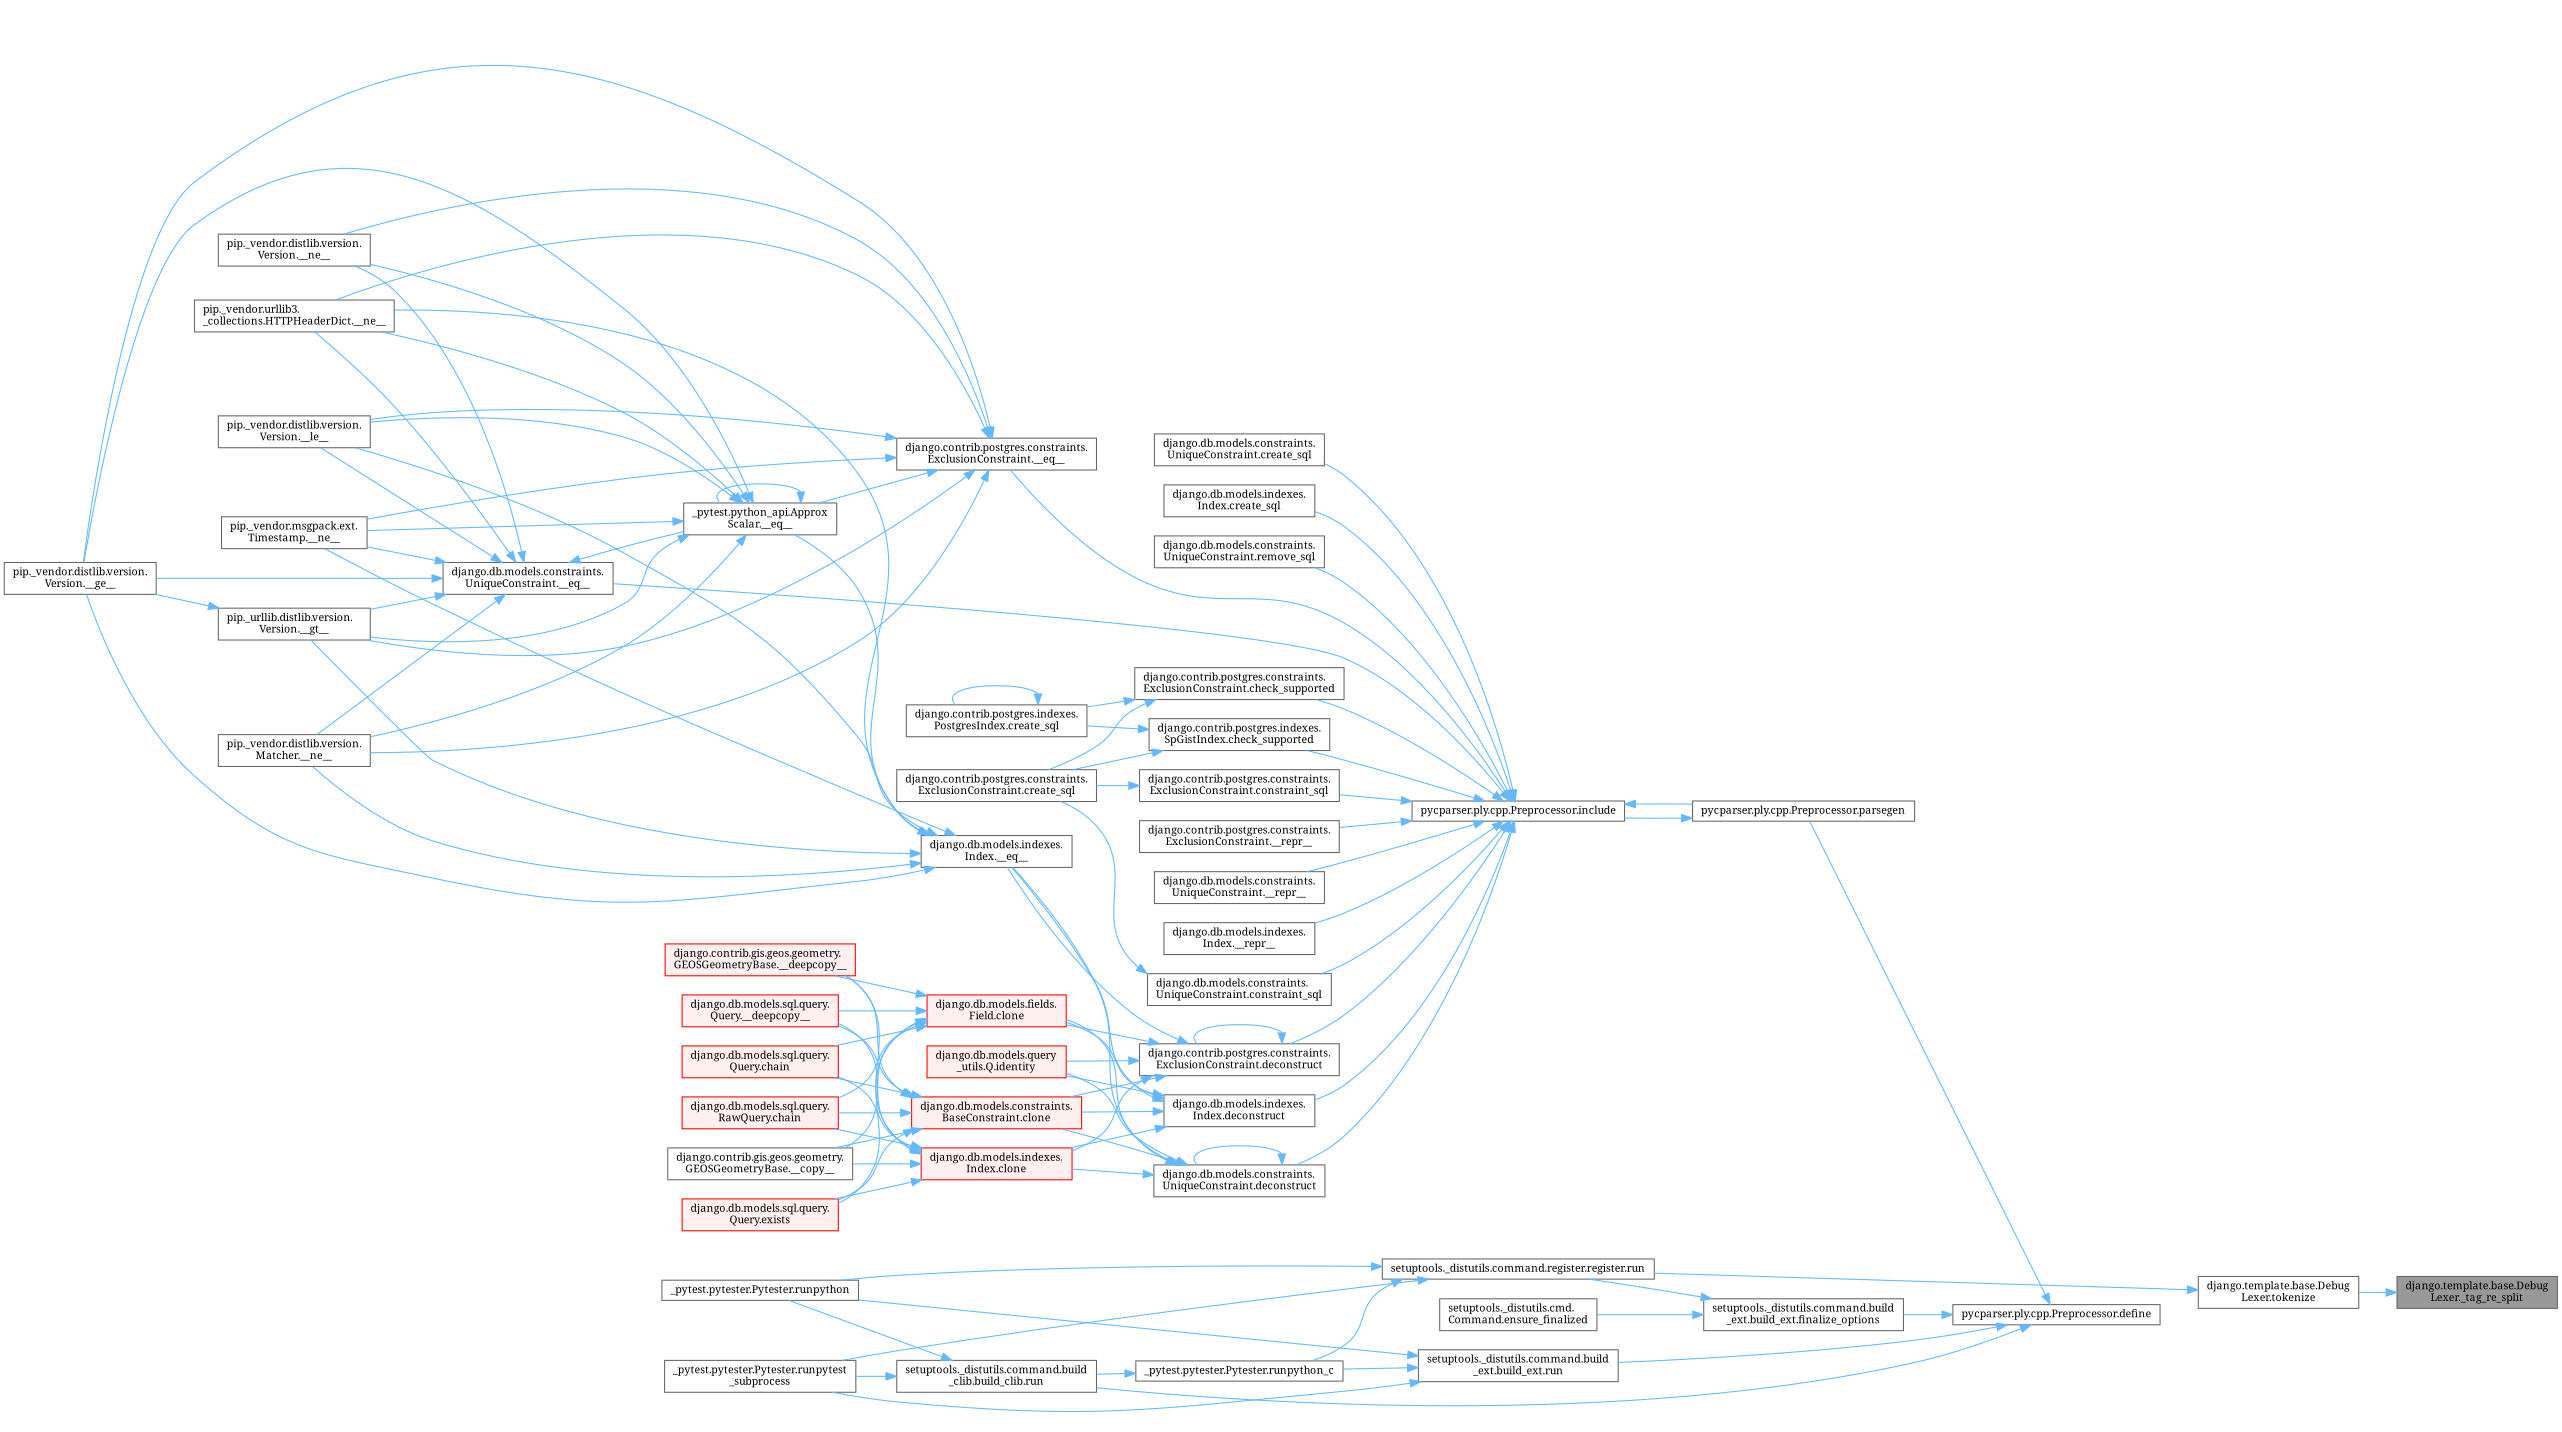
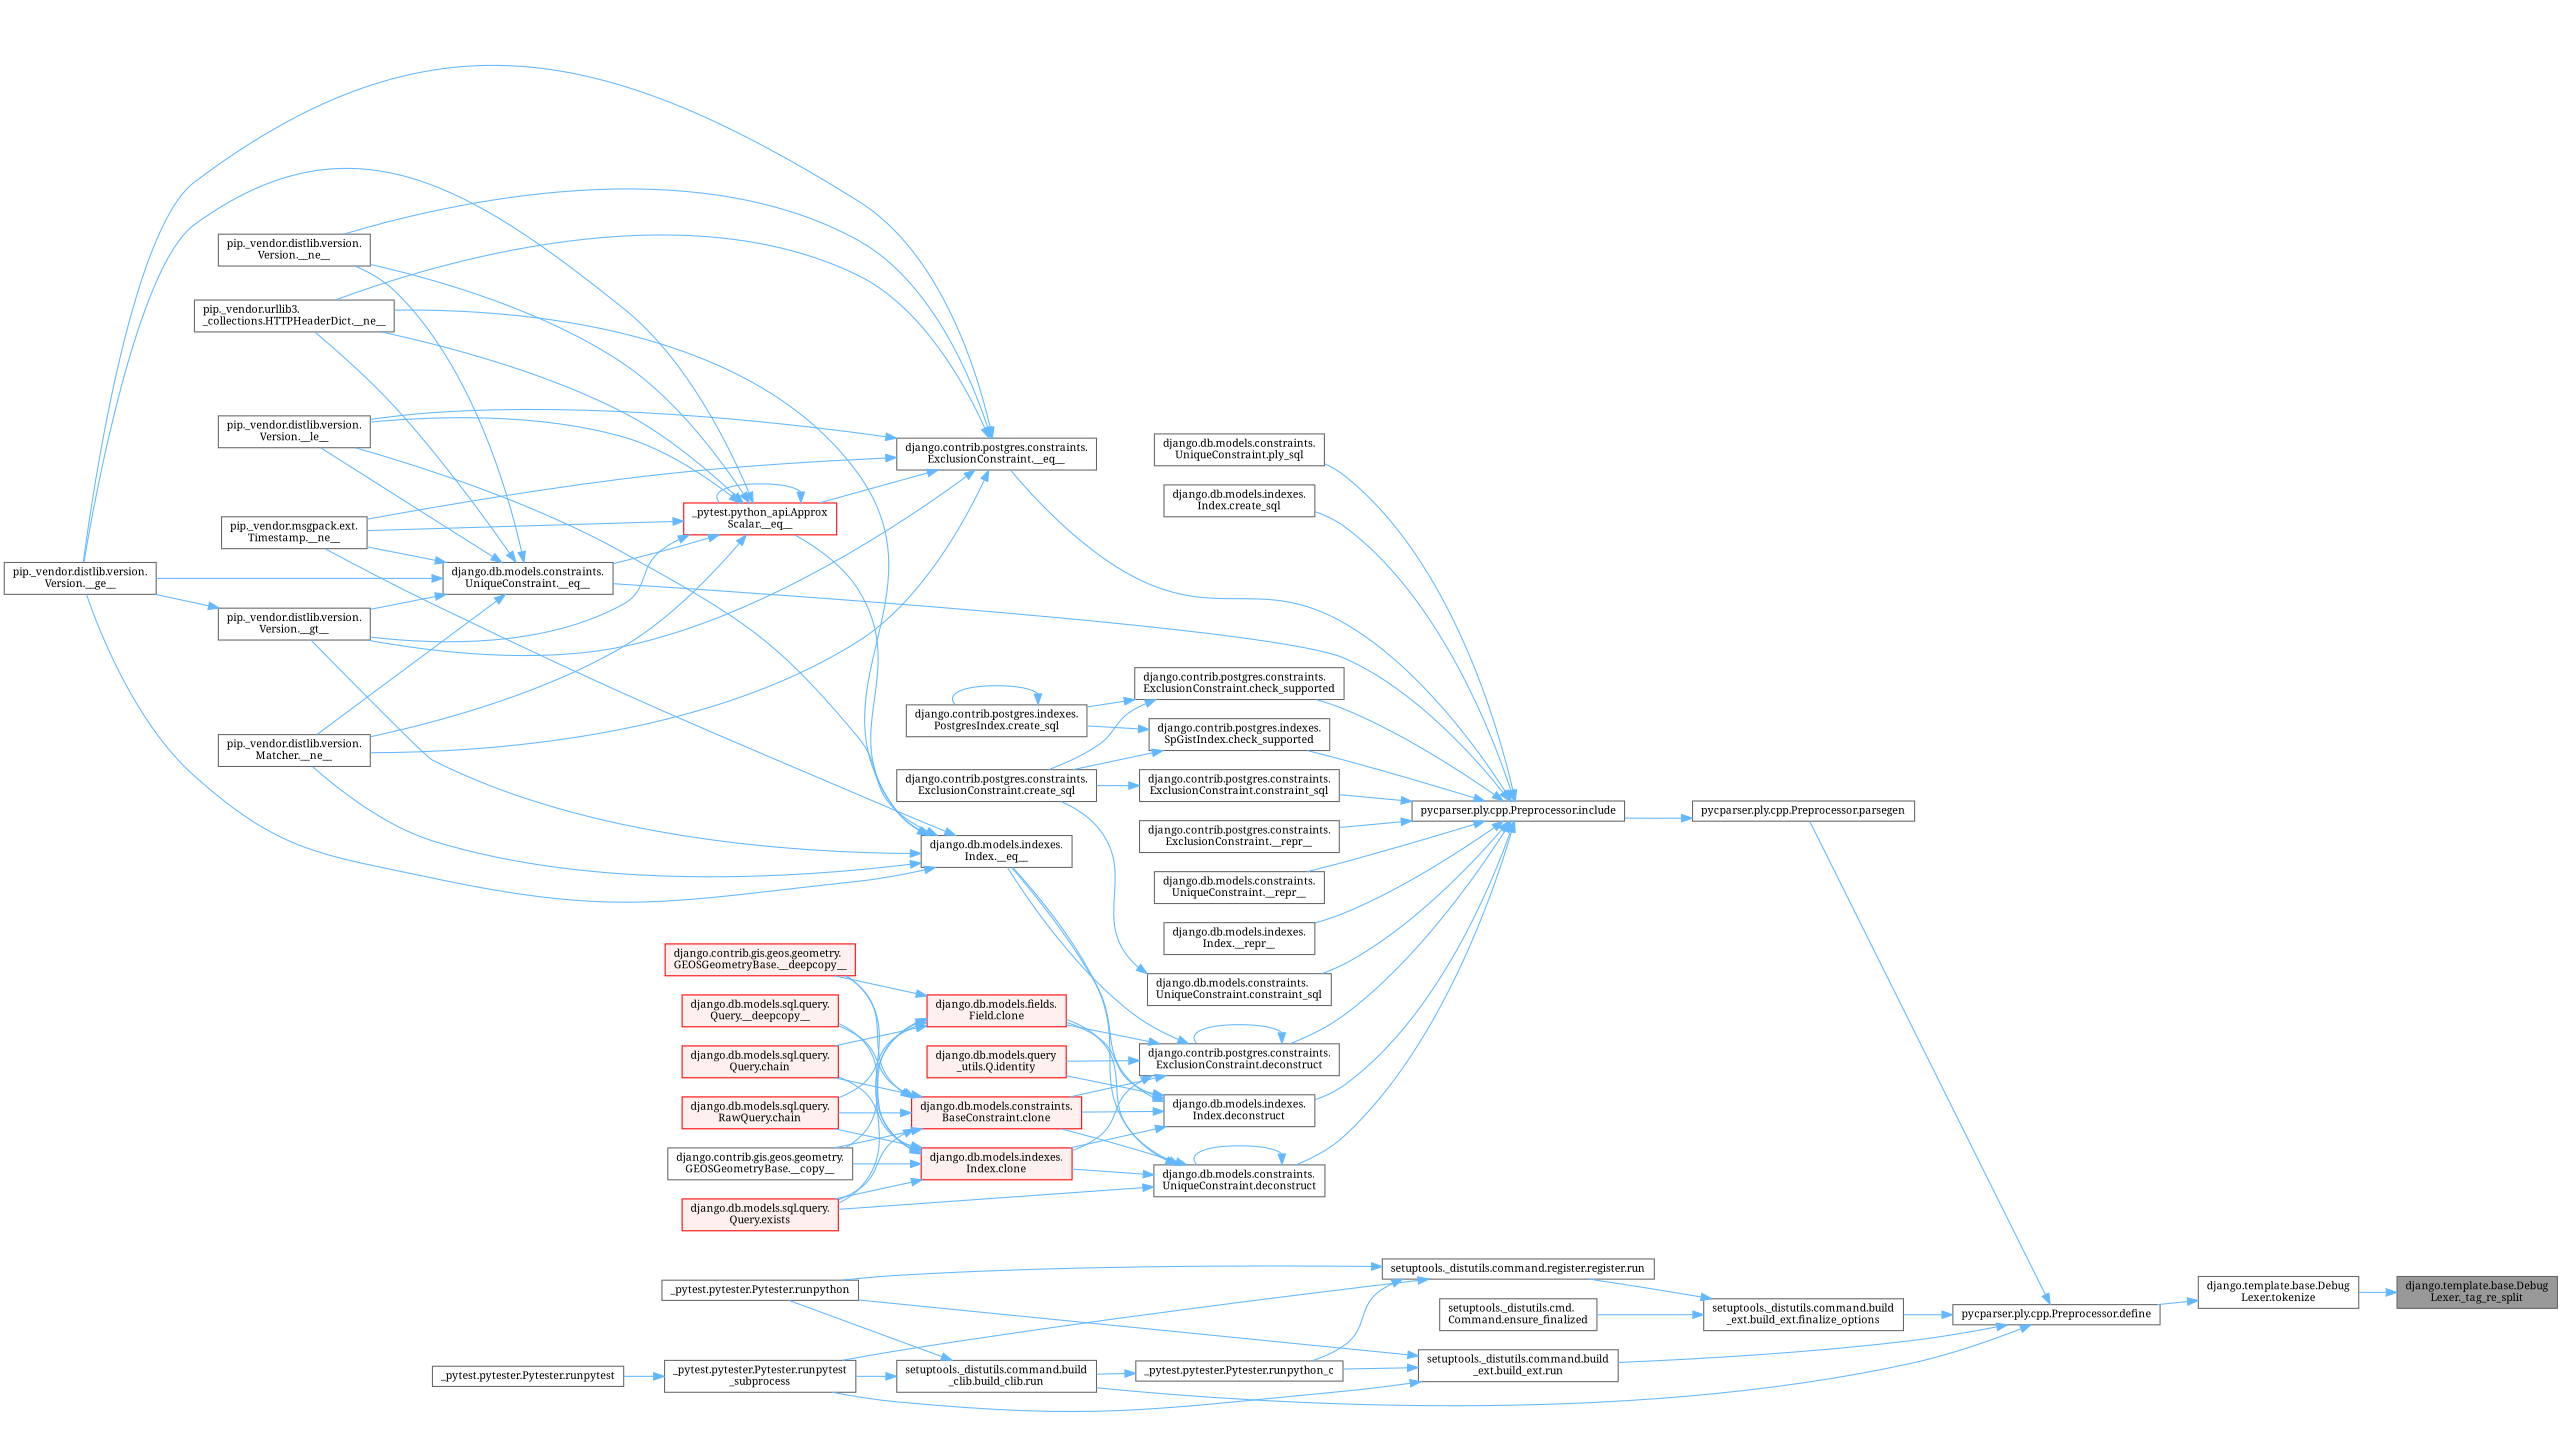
(1239, 450) -> (1239, 450)
(760, 519) -> (760, 519)
(631, 545) -> (647, 555)
(1239, 552) -> none
(294, 624) -> (294, 624)
(1664, 804) -> none
(881, 1011) -> none
(1107, 1097) -> (991, 1199)
(1921, 1281) -> (2172, 1303)
none -> (528, 1376)
